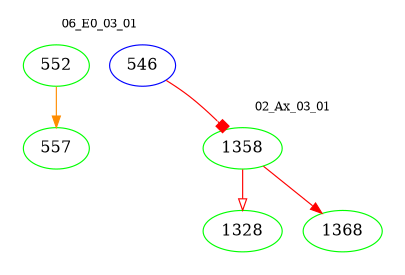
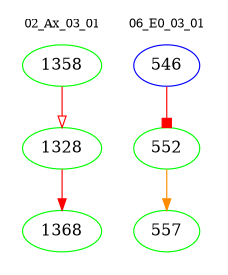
(202, 107) -> (167, 101)
(288, 186) -> (62, 184)
